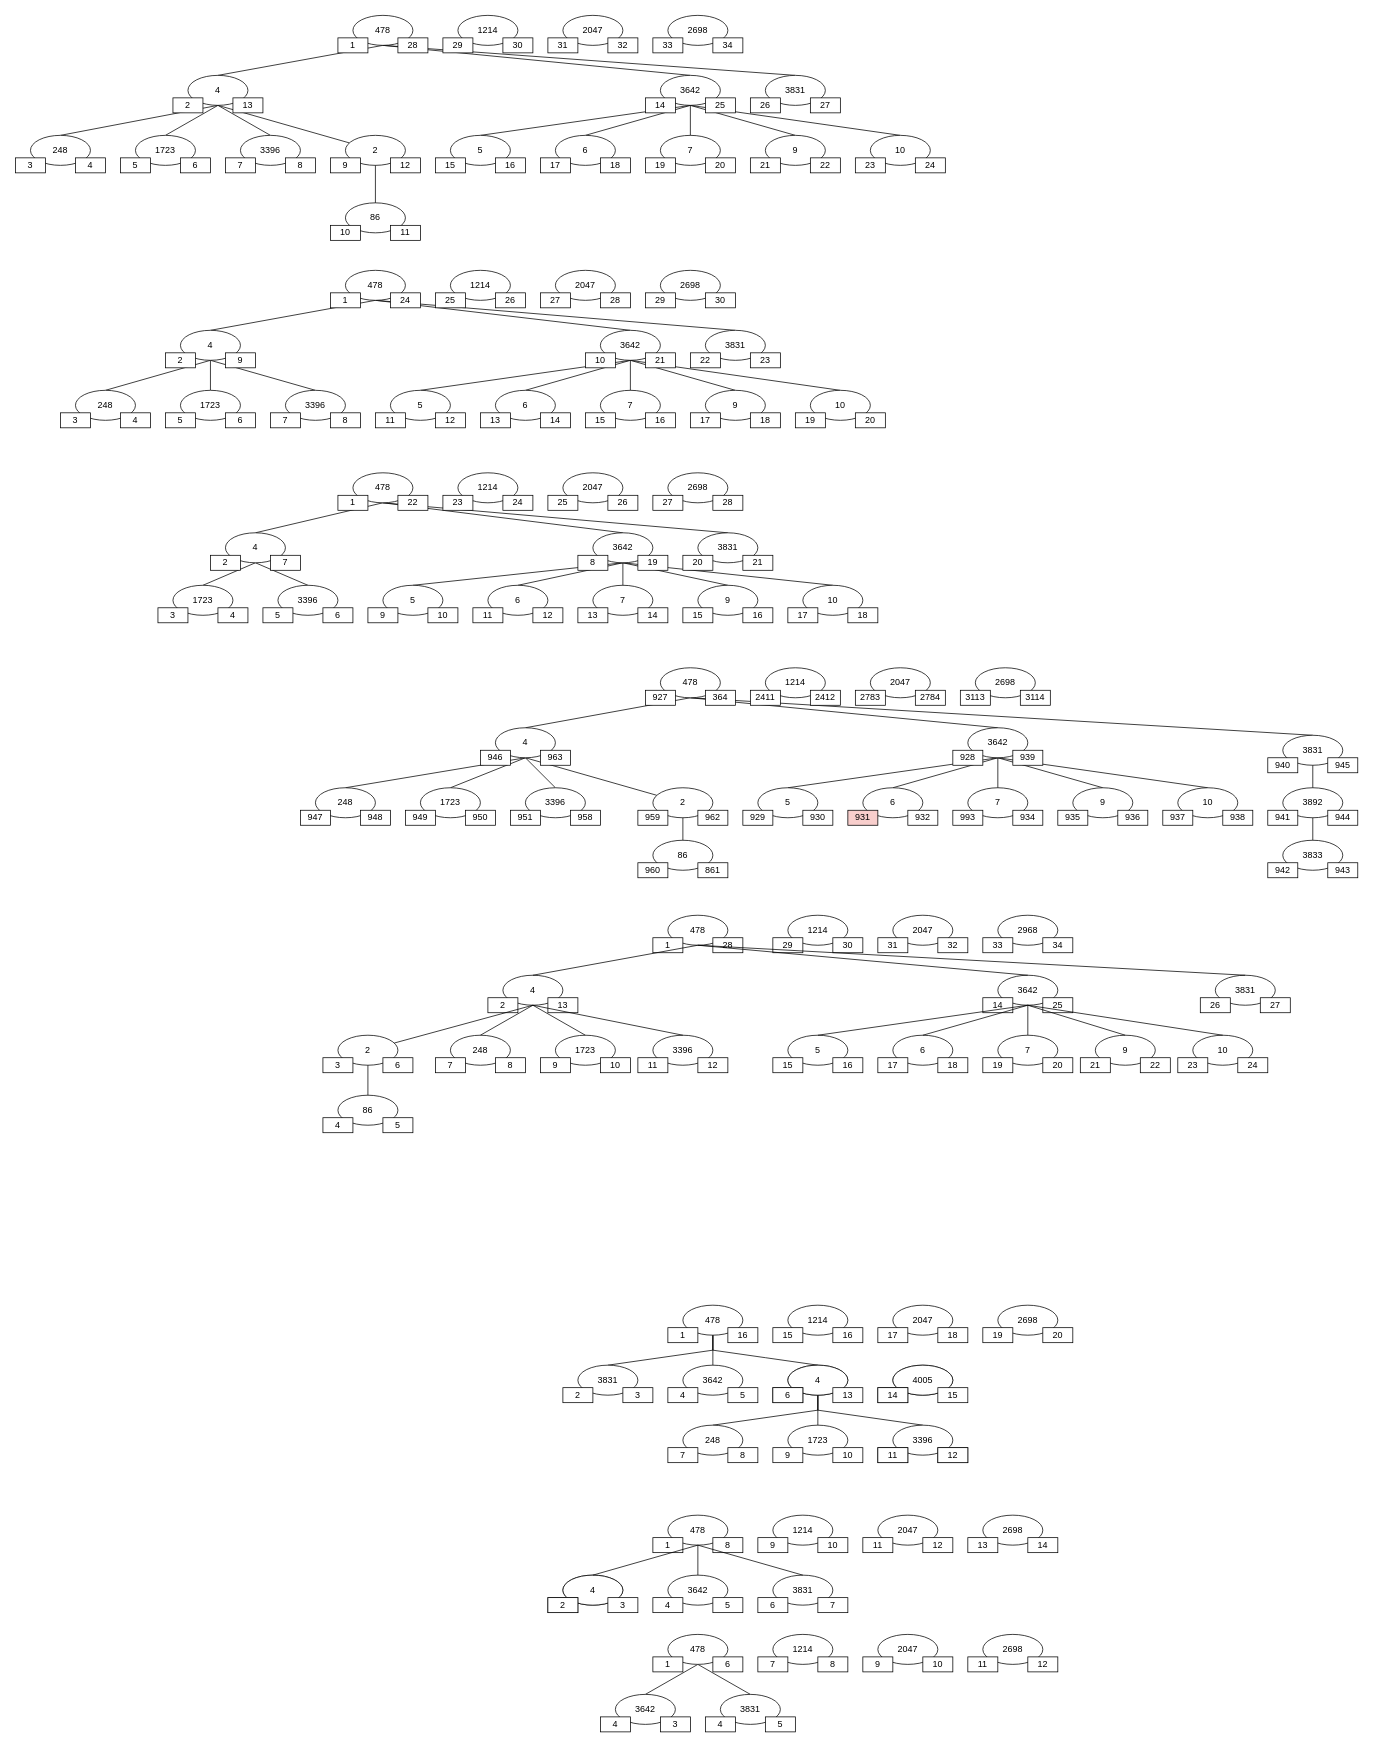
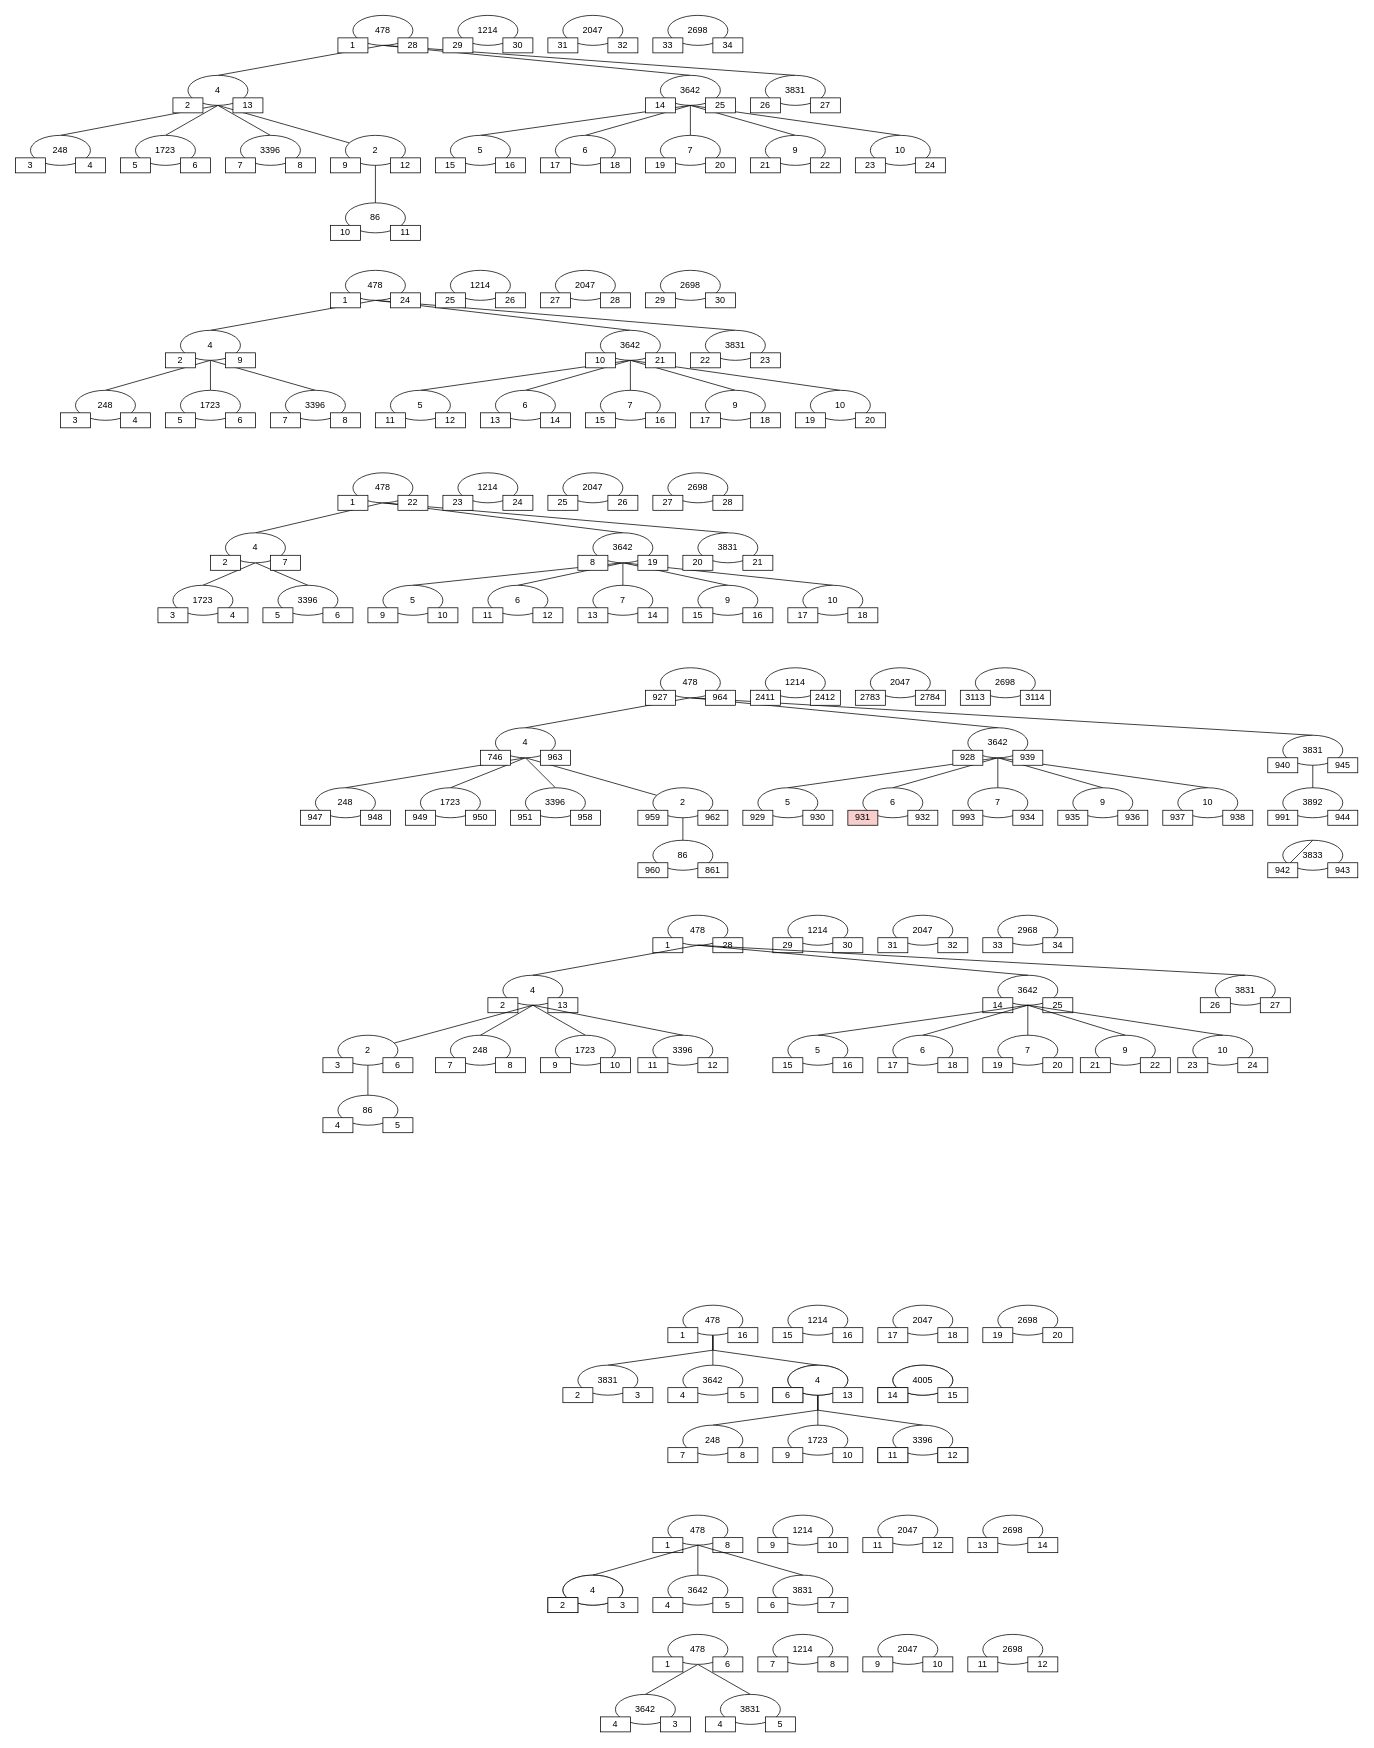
(720, 698) -> (720, 698)
(495, 758) -> (495, 758)
(1283, 818) -> (1283, 818)
(1313, 829) -> (1302, 851)
